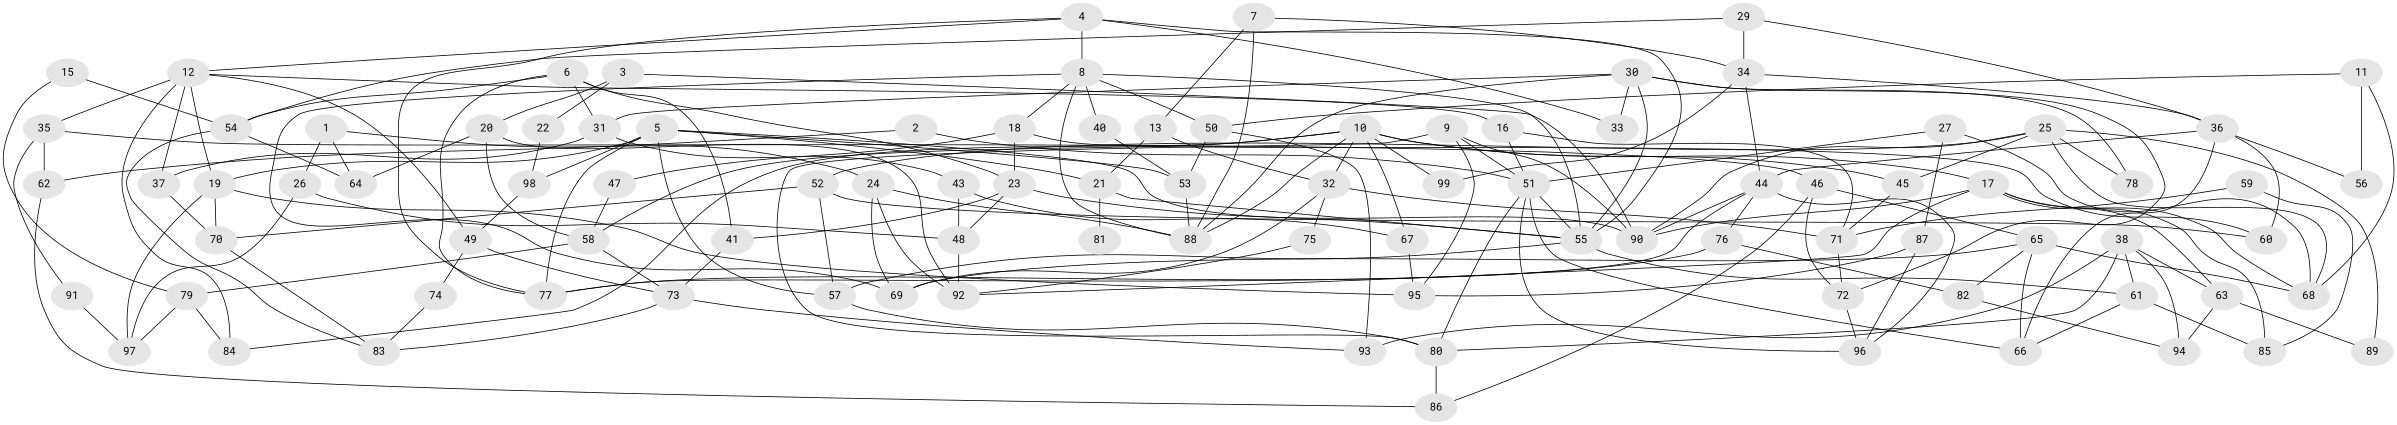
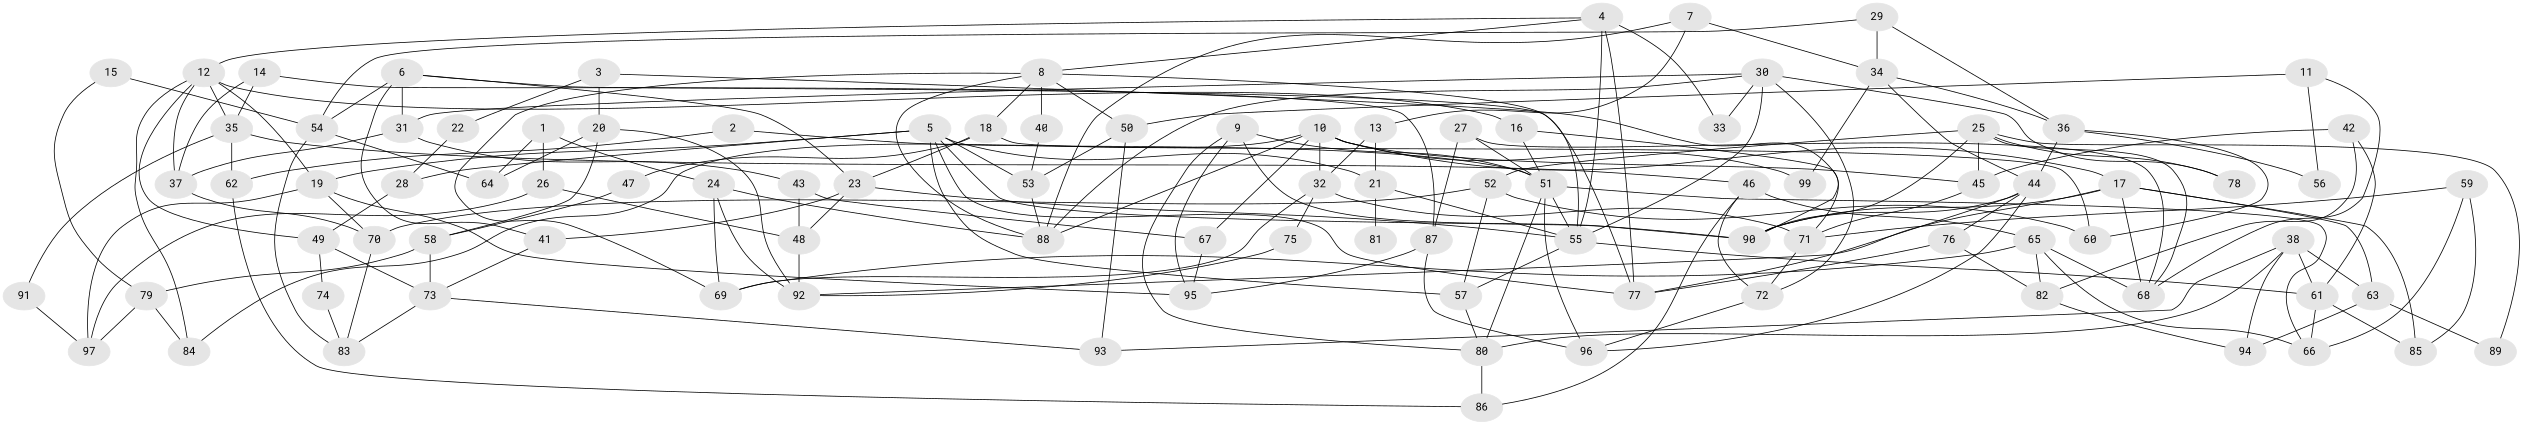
none -> (260, 73)
none -> (2349, 129)
(964, 150) -> none
(529, 184) -> (402, 184)
(2088, 232) -> (2417, 292)
